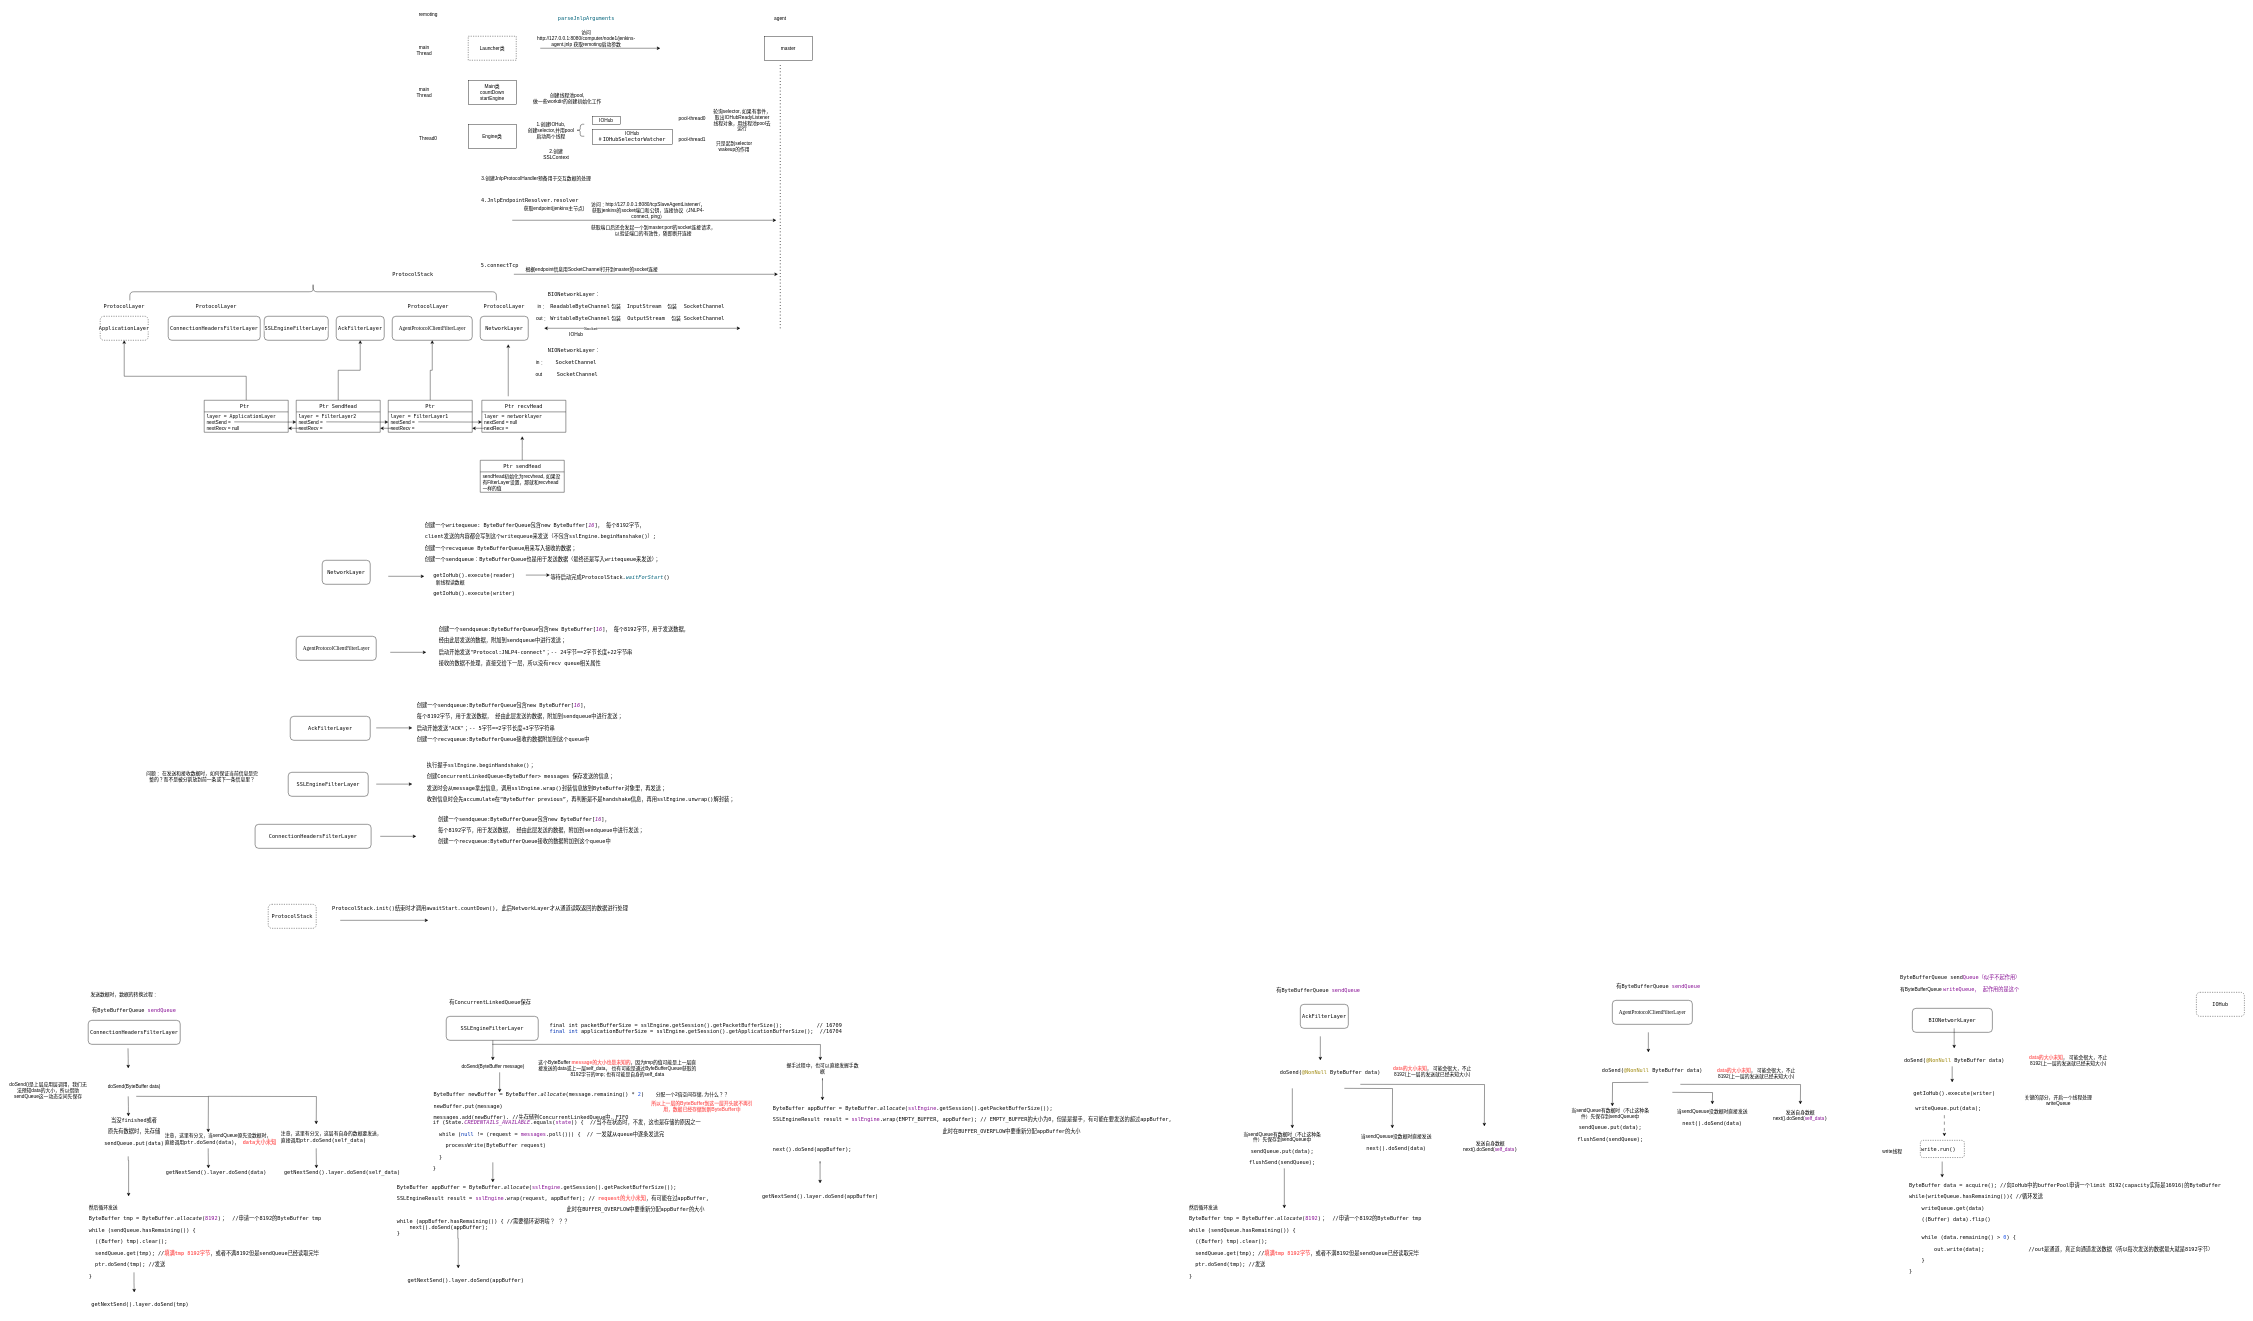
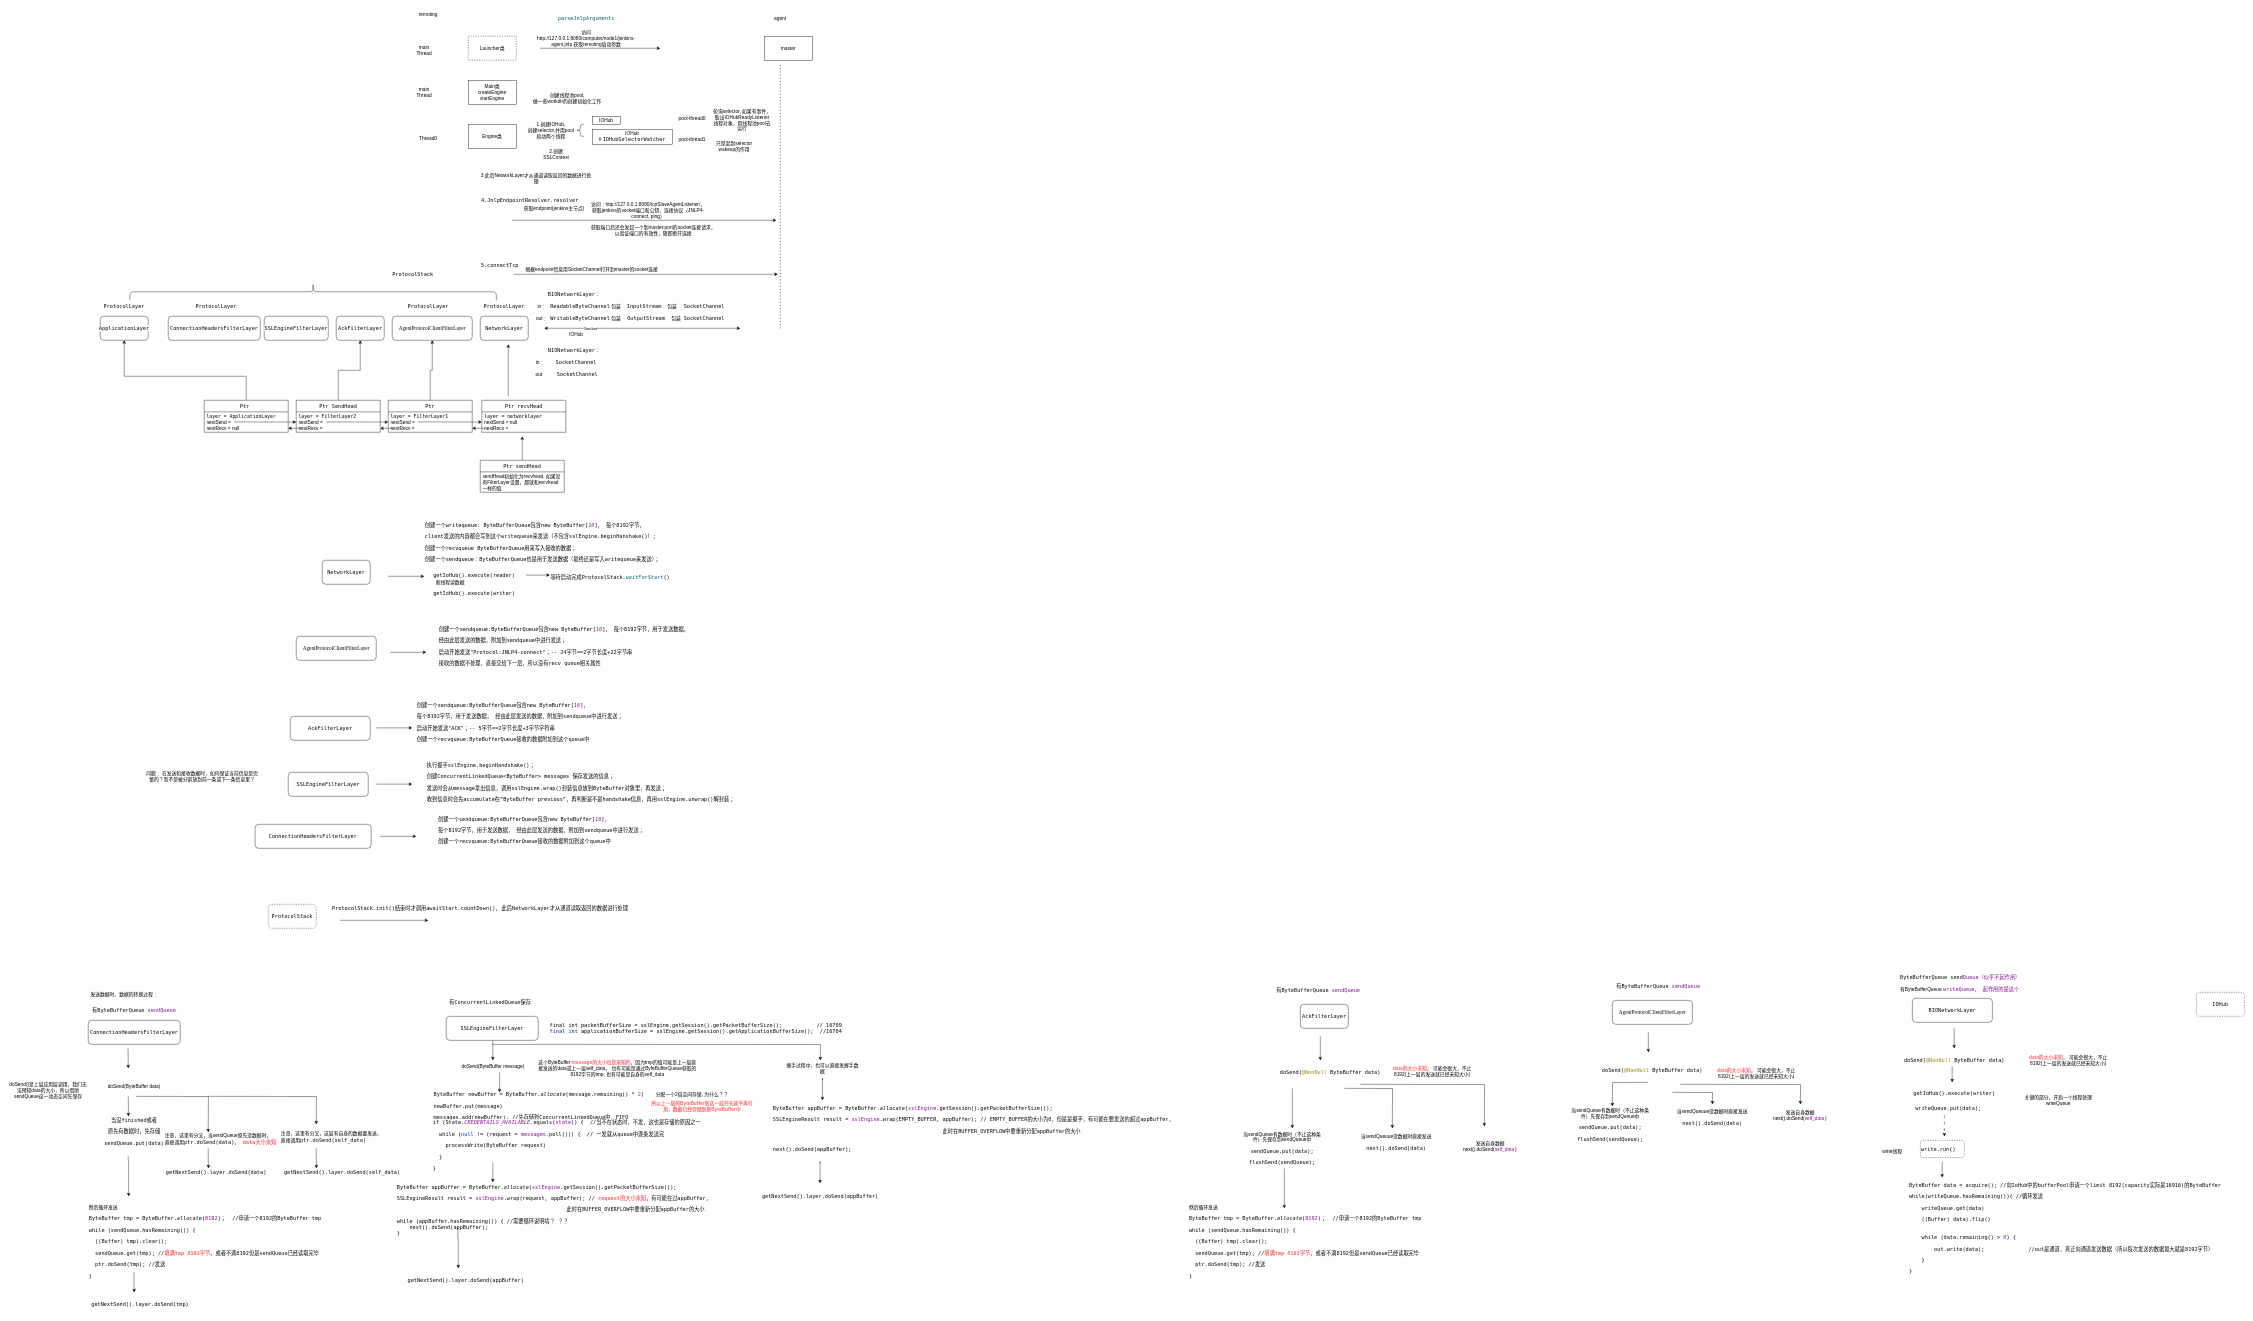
(492, 92) -> (492, 92)
(536, 178) -> (536, 178)
(124, 328) -> (124, 328)
(1952, 1020) -> (1952, 1010)
